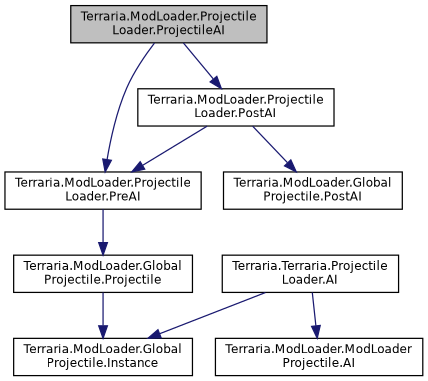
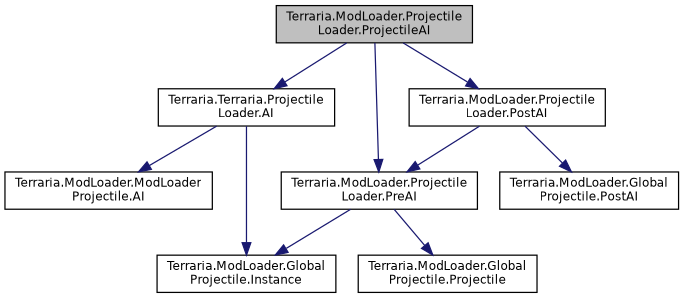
none -> (316, 62)
(103, 309) -> (318, 229)
